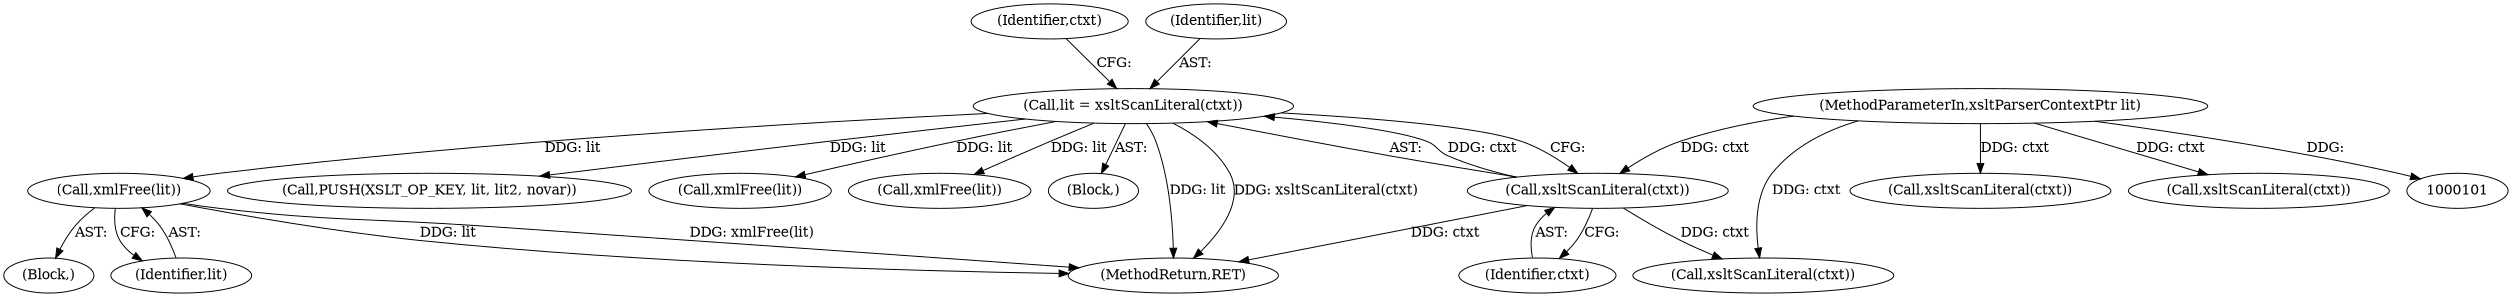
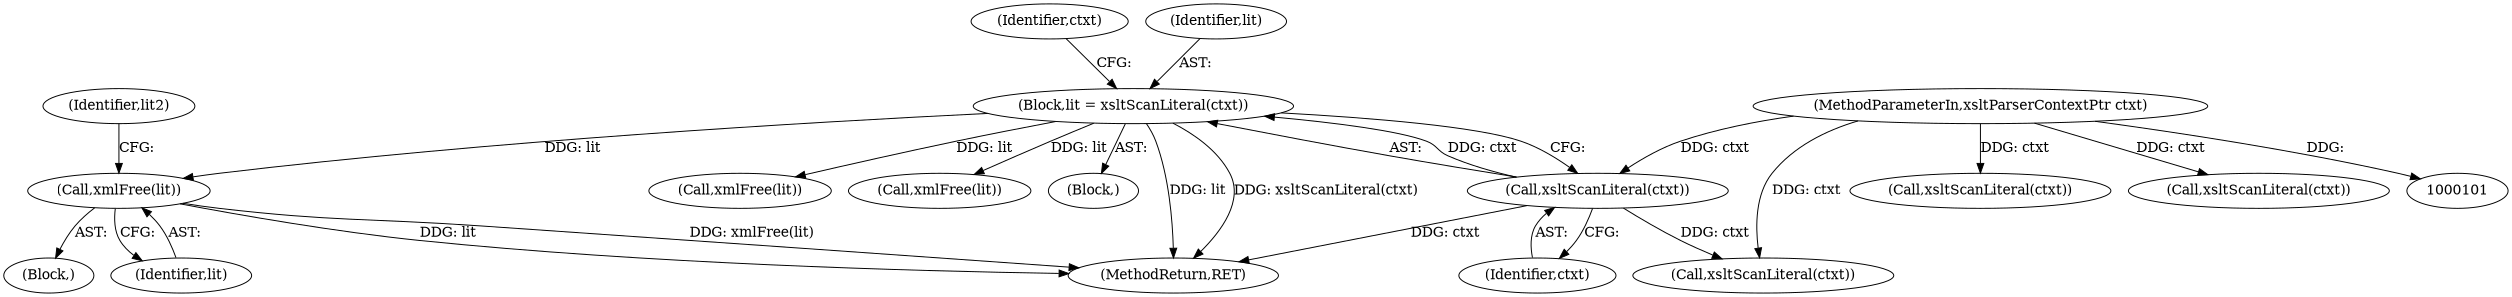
none -> (119, 106)
(1133, 106) -> (1133, 106)
(1980, 106) -> (1980, 106)
(430, 191) -> none
